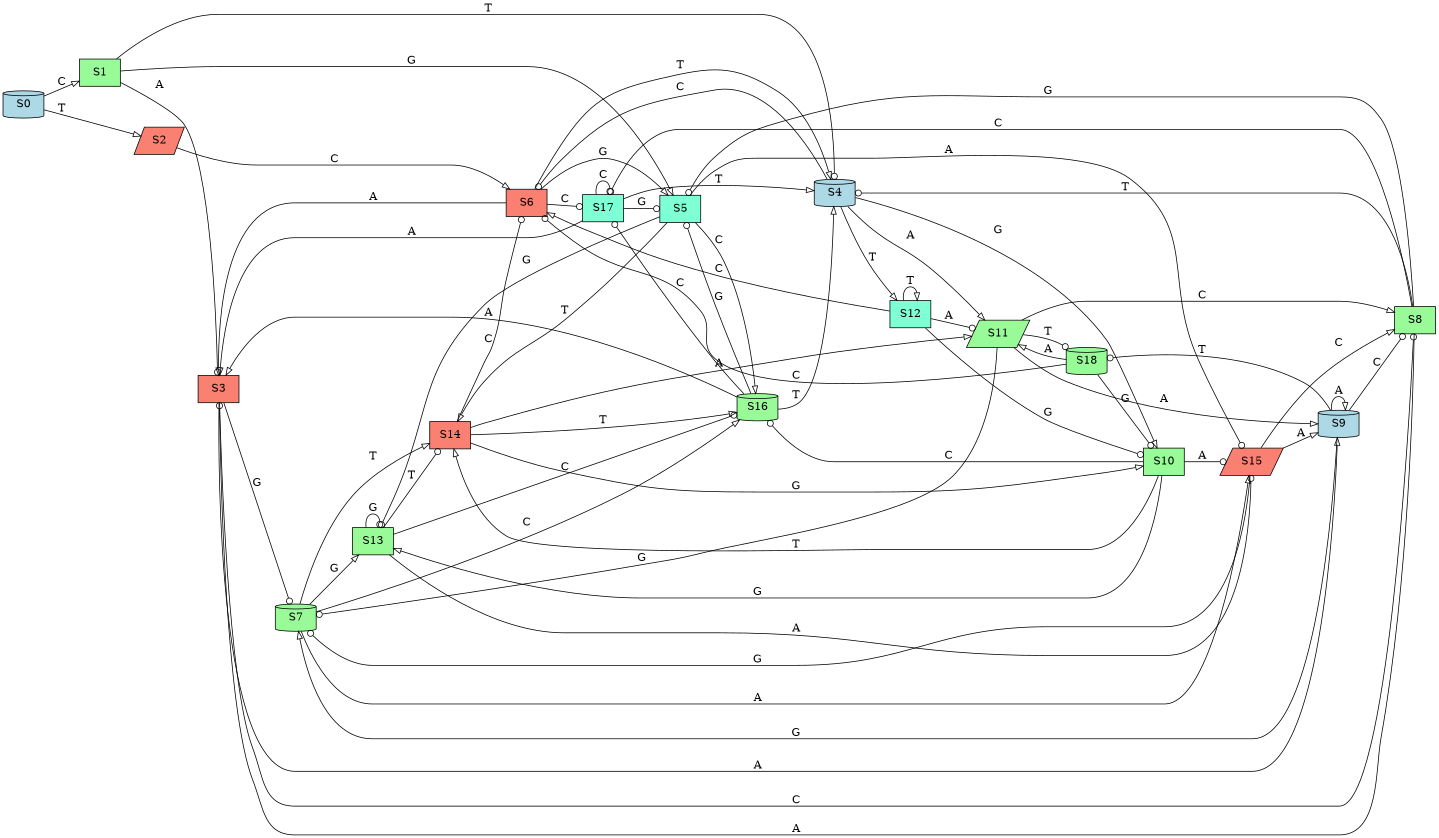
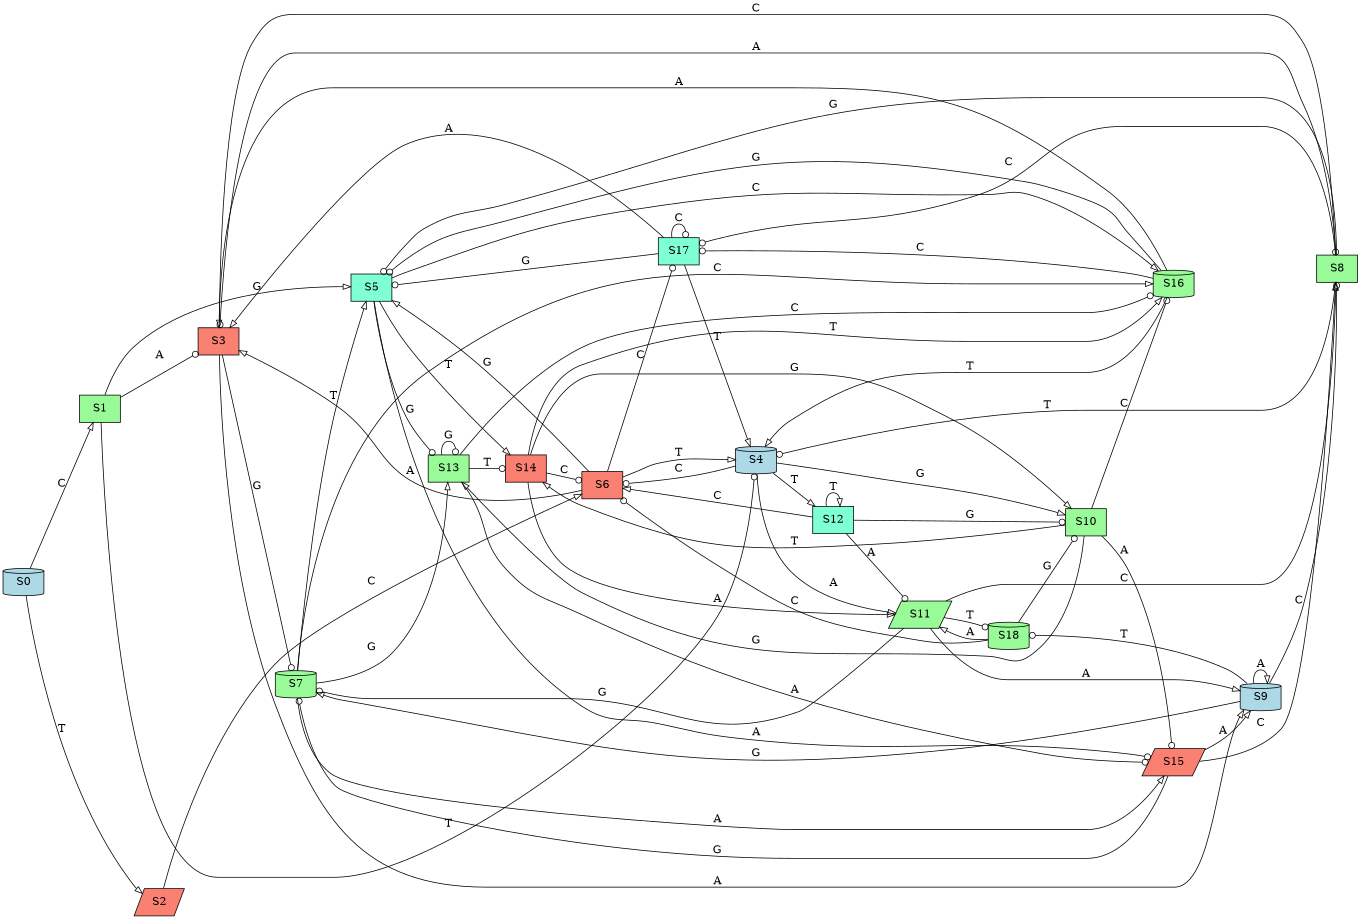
(342, 510) -> (320, 488)
